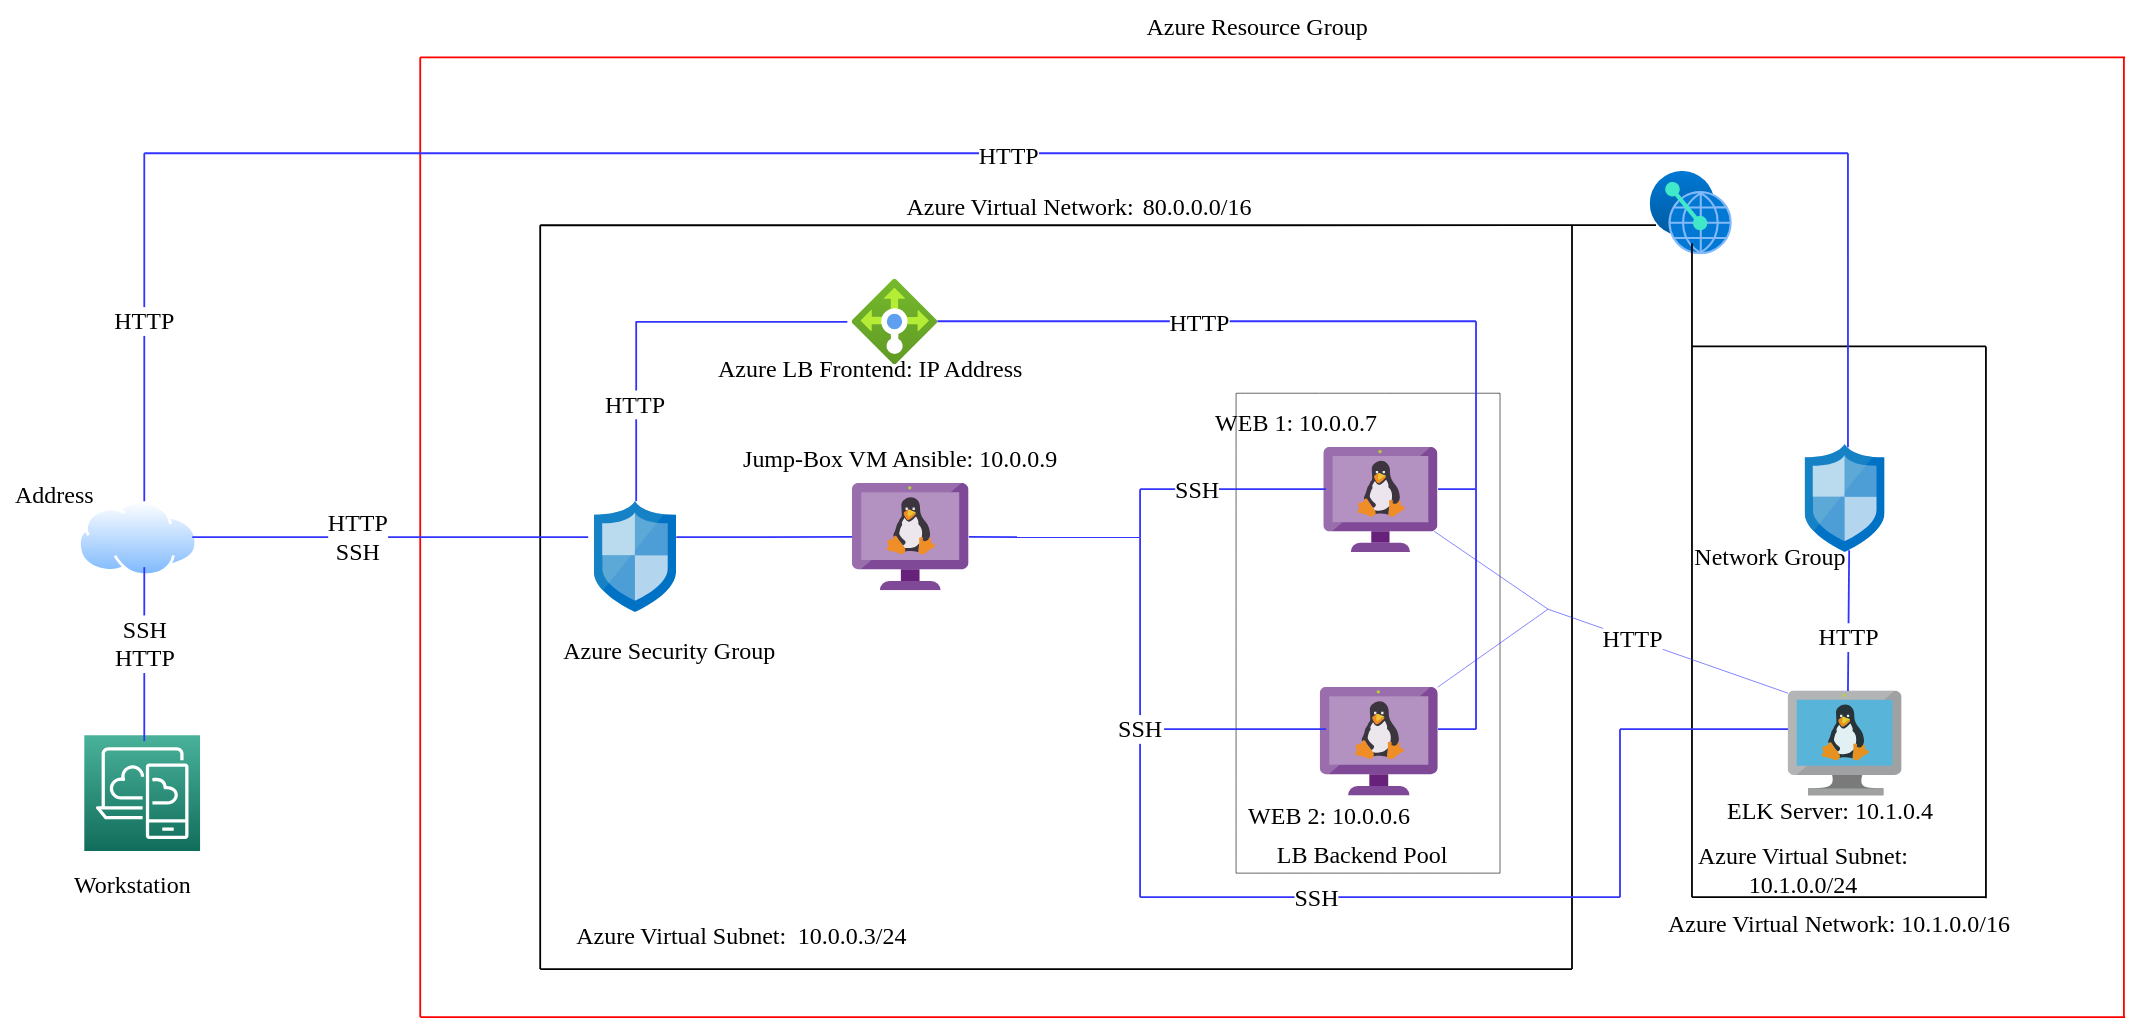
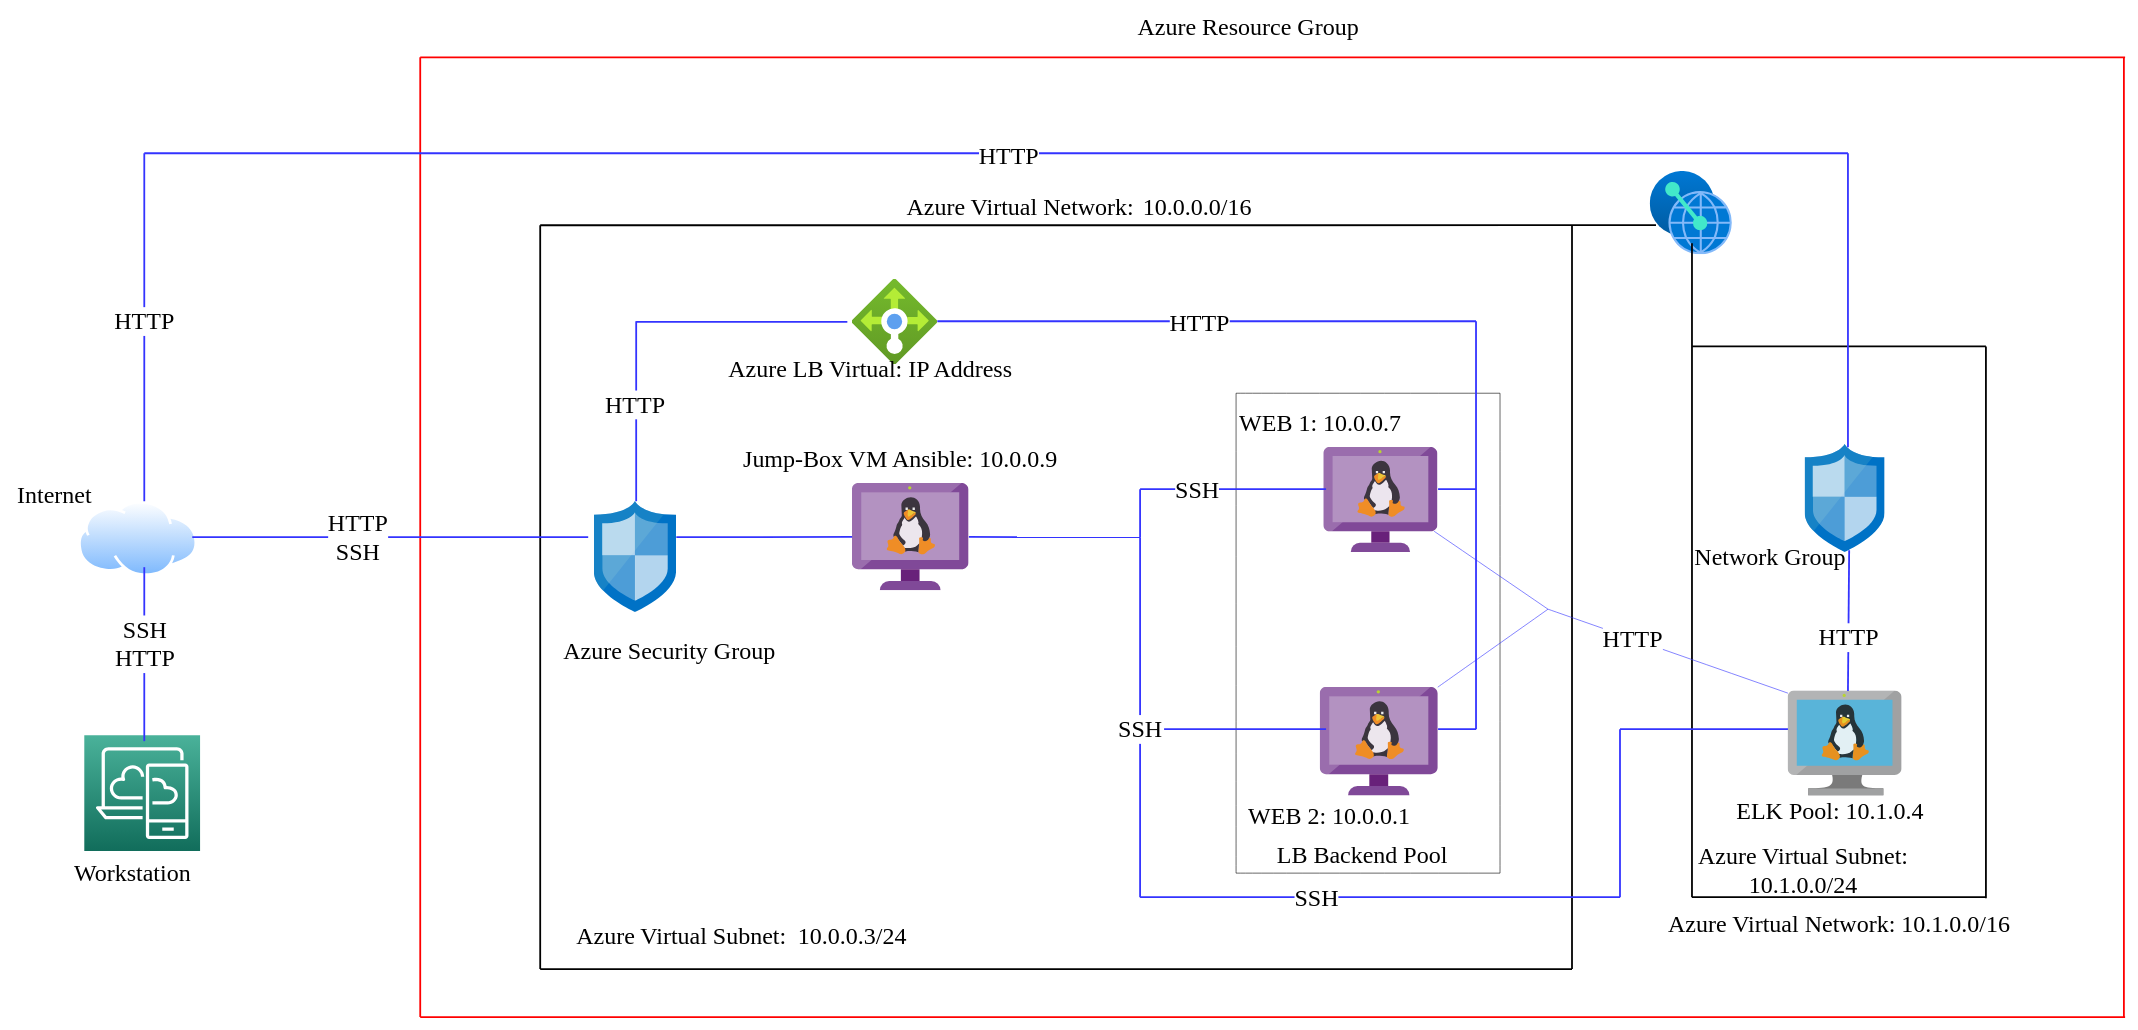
(1257, 27) -> (1248, 27)
(1198, 207) -> (1198, 207)
(877, 369) -> (877, 369)
(1296, 423) -> (1320, 423)
(55, 495) -> (55, 495)
(1831, 811) -> (1831, 811)
(1330, 816) -> (1330, 816)
(132, 885) -> (132, 873)
